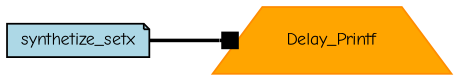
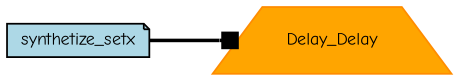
(332, 40) -> (332, 40)
